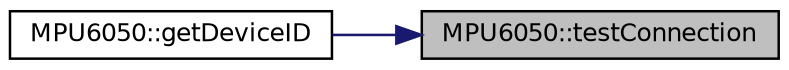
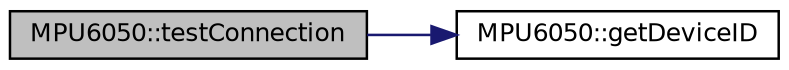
(365, 35) -> (399, 35)
